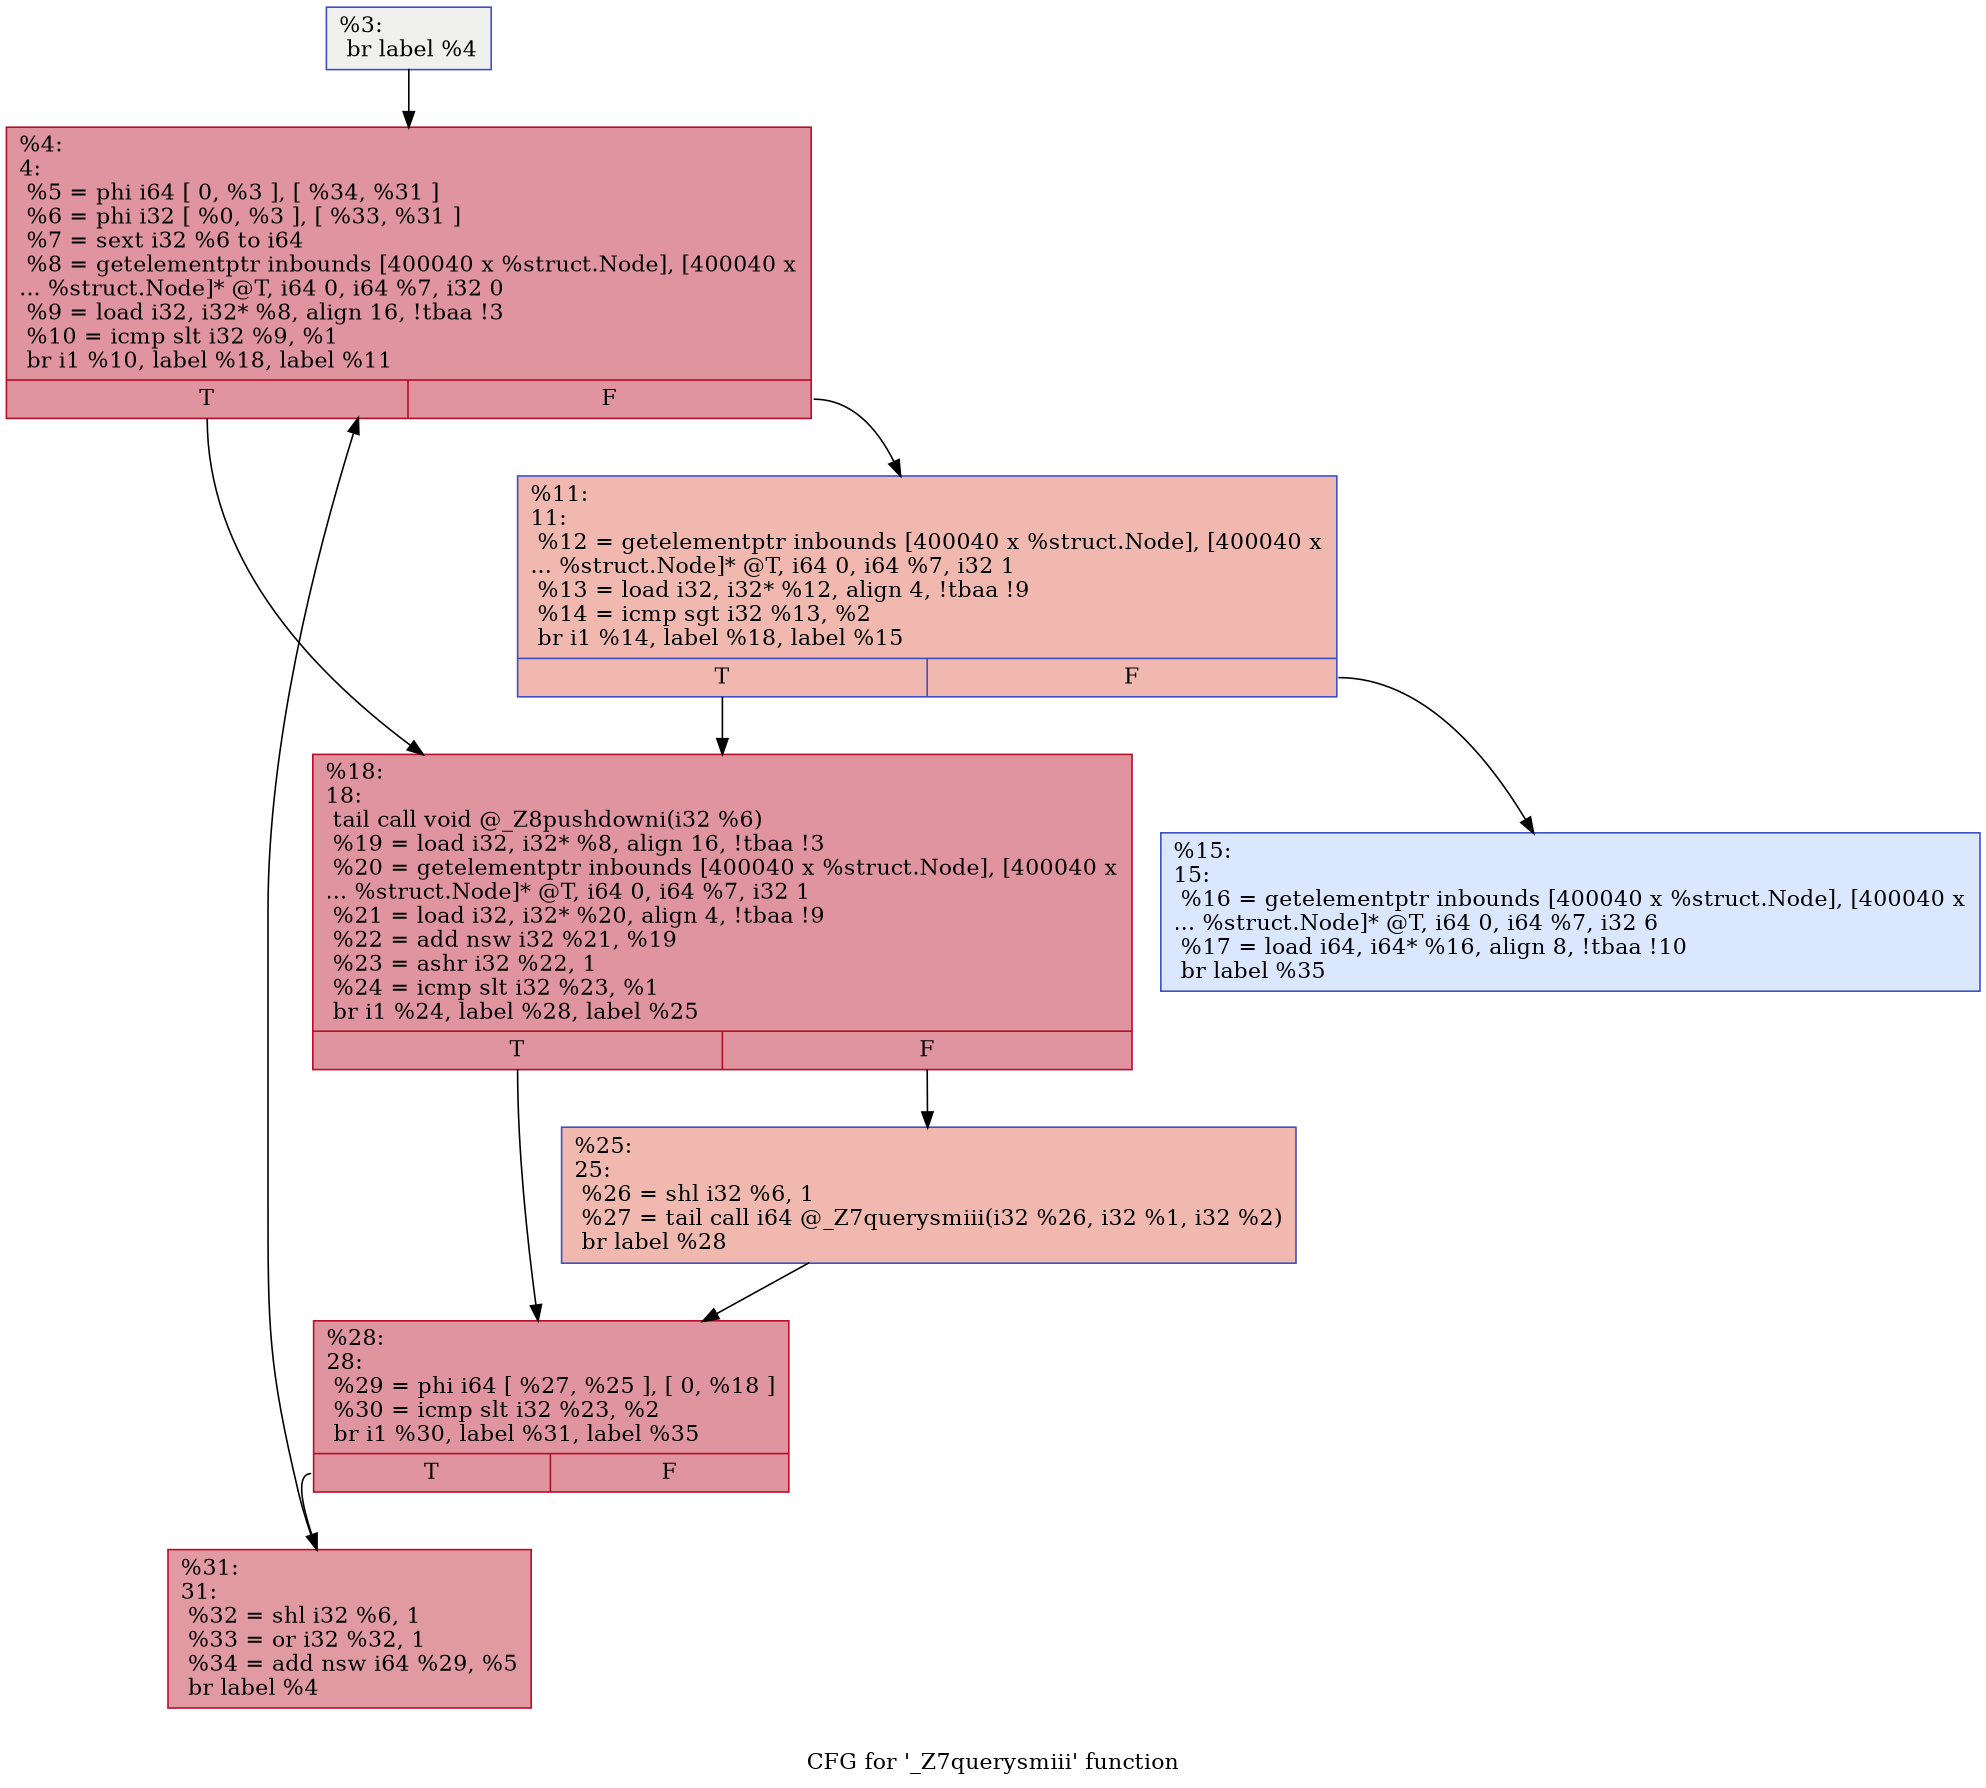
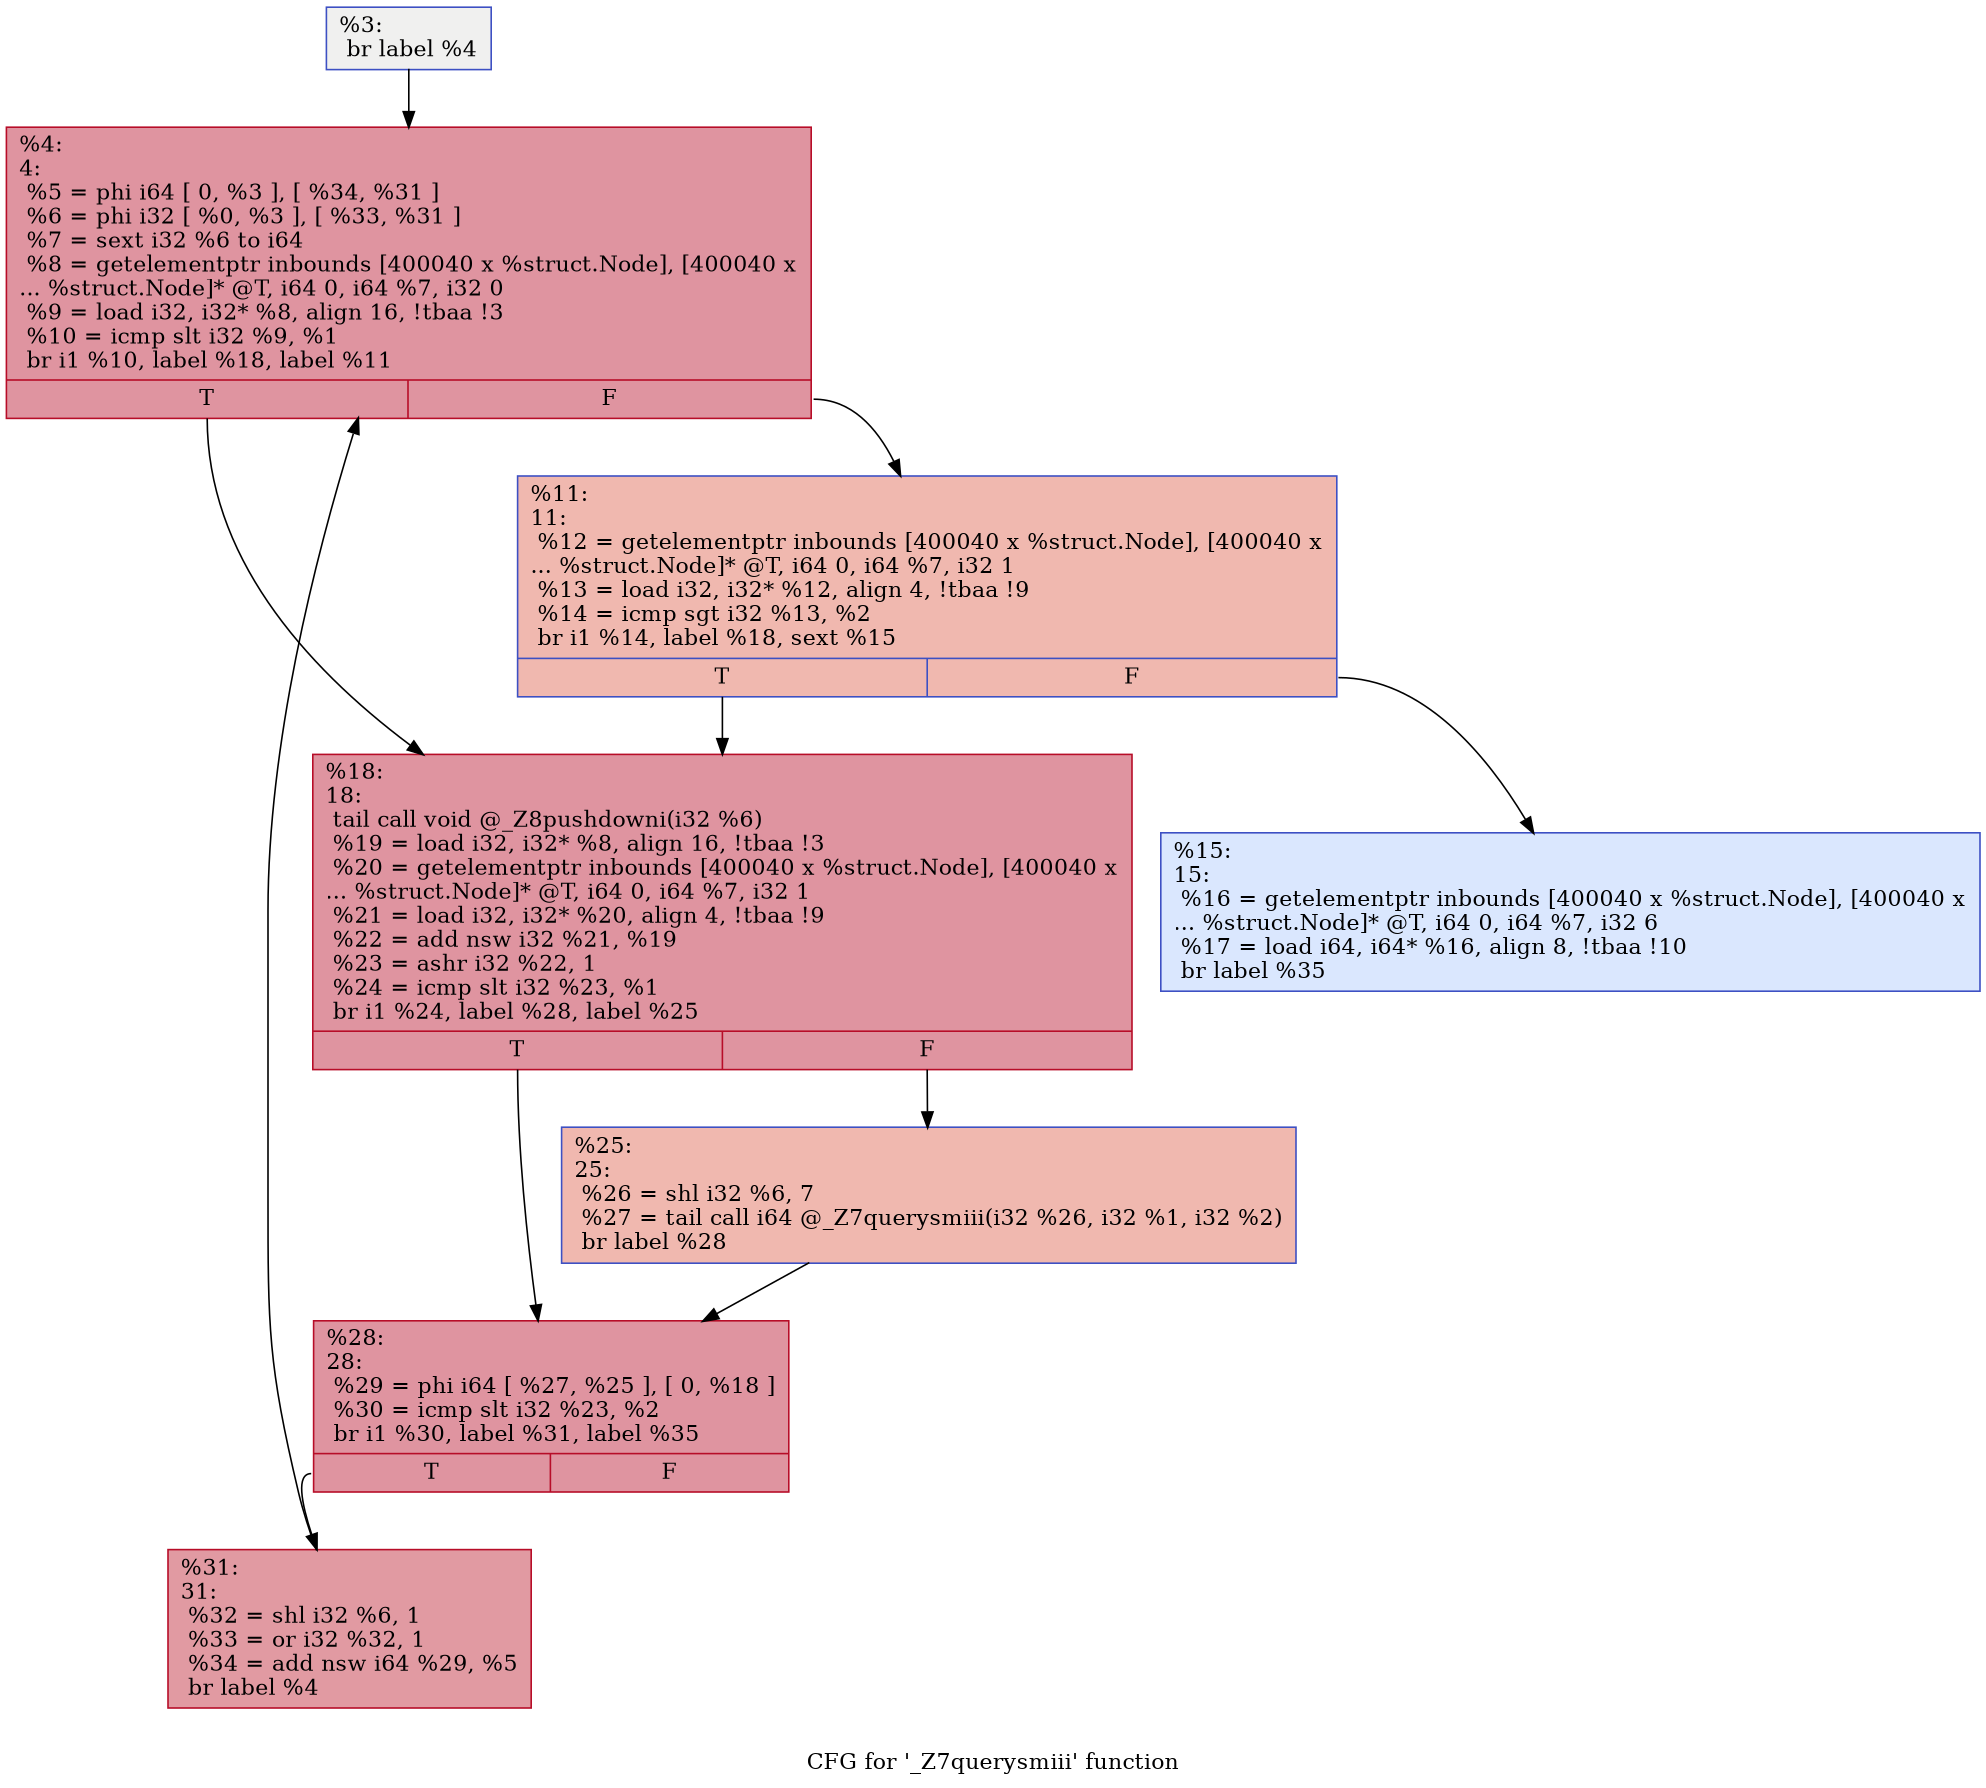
(718, 638) -> (714, 638)
(695, 1194) -> (695, 1194)
